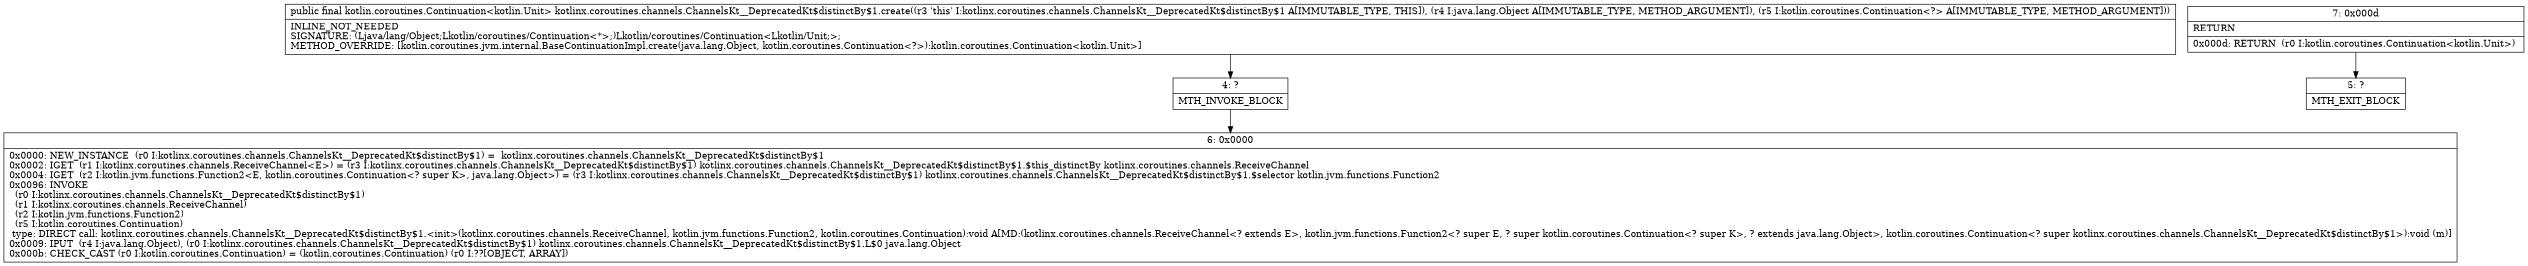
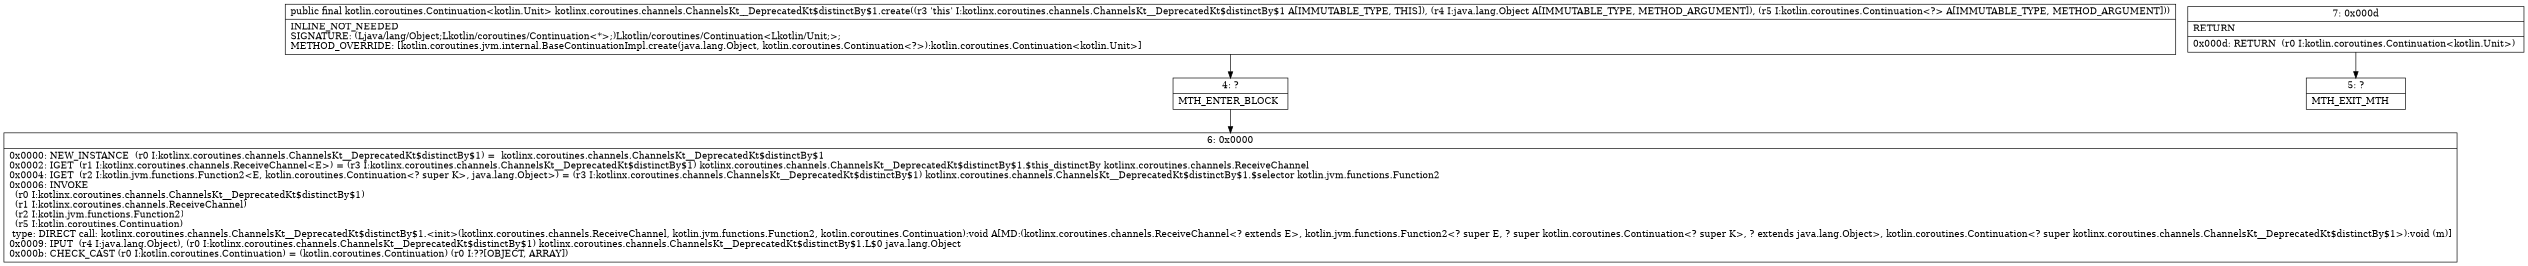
(1230, 101) -> (1229, 101)
(2356, 101) -> (2350, 101)
(52, 185) -> (52, 185)
